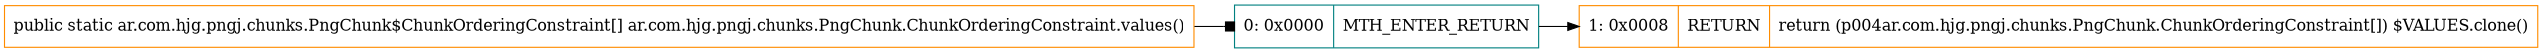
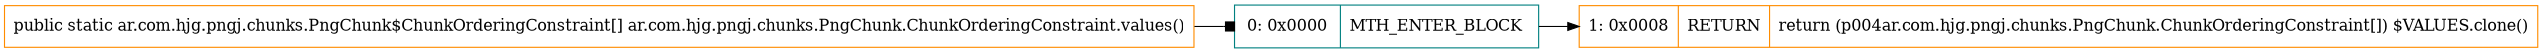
(1436, 26) -> (1436, 26)
